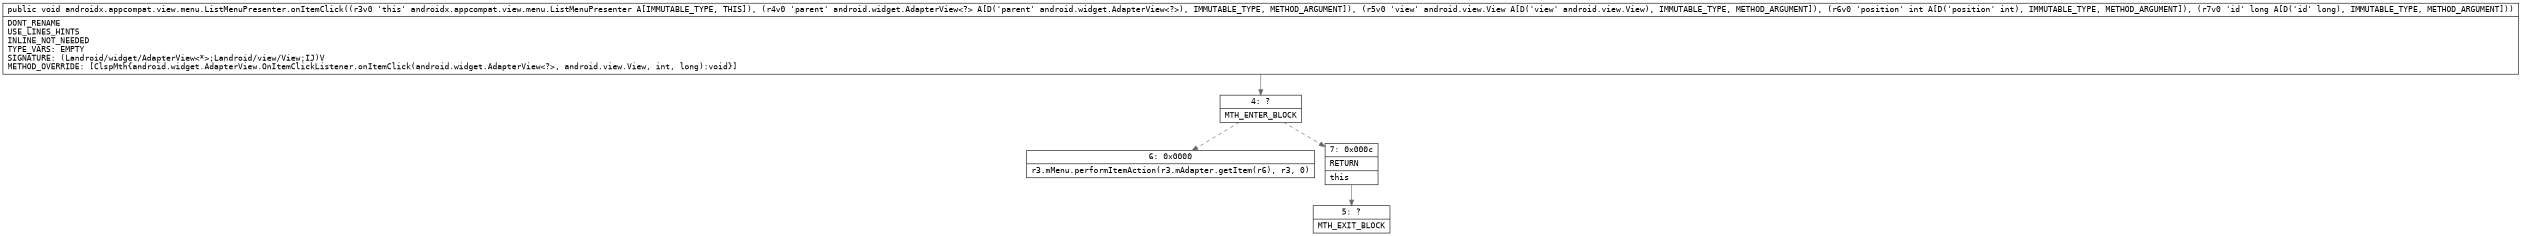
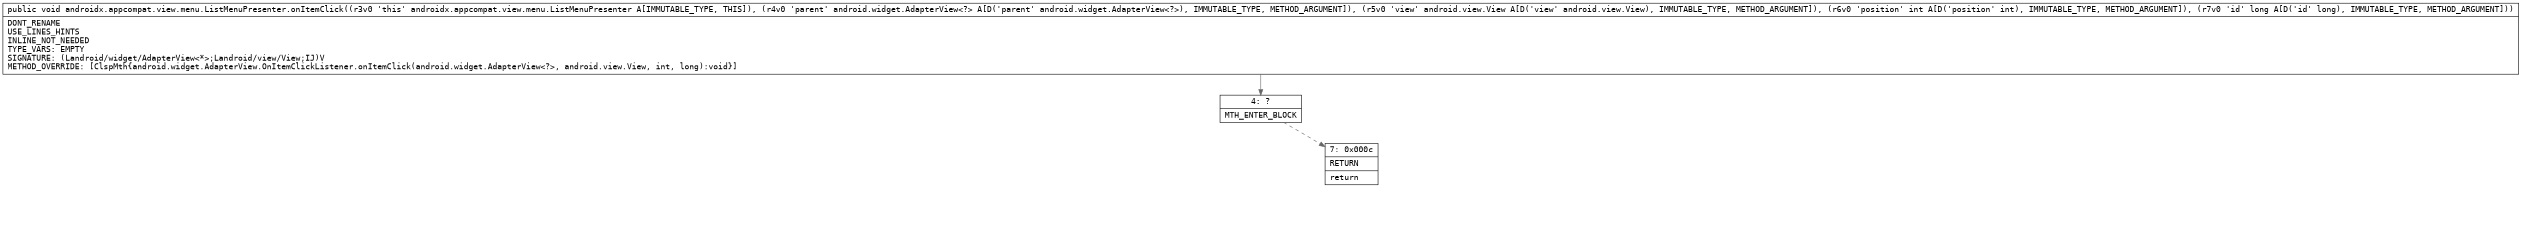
(1171, 164) -> none
(1340, 177) -> (1344, 177)
(1352, 219) -> none
